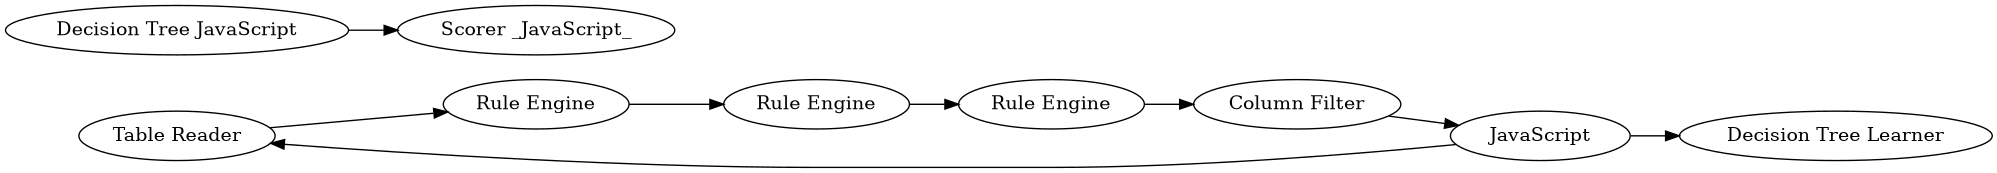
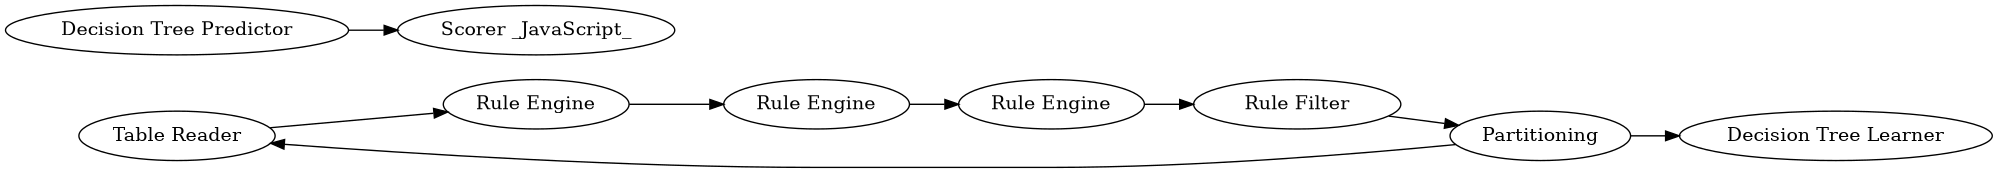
(177, 30) -> (177, 30)
(1297, 104) -> (1297, 104)
(1540, 136) -> (1540, 136)
